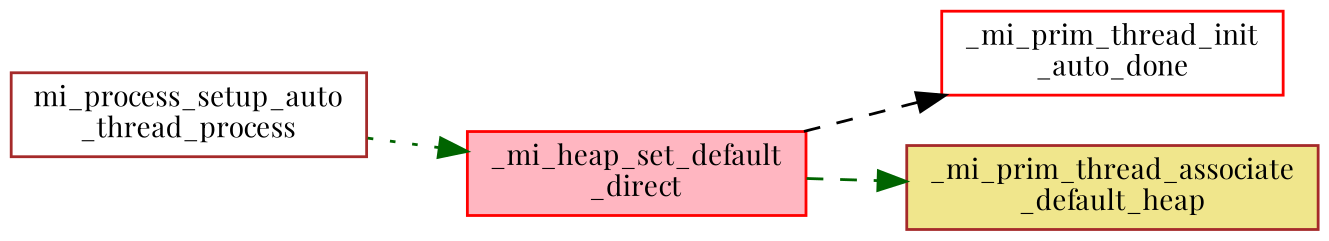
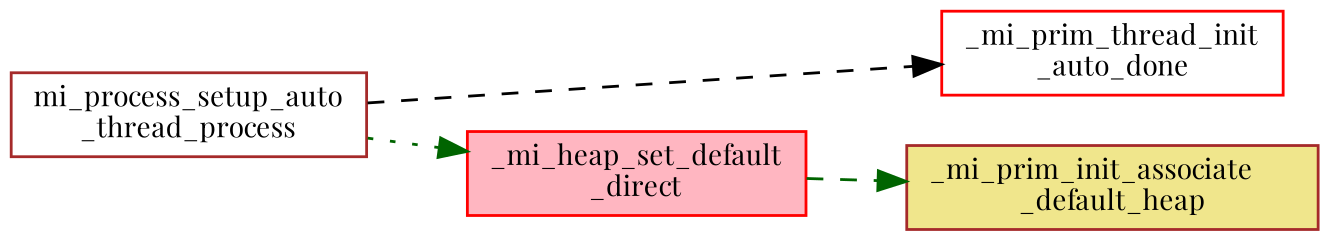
(861, 117) -> (640, 85)
(1112, 188) -> (1112, 188)
